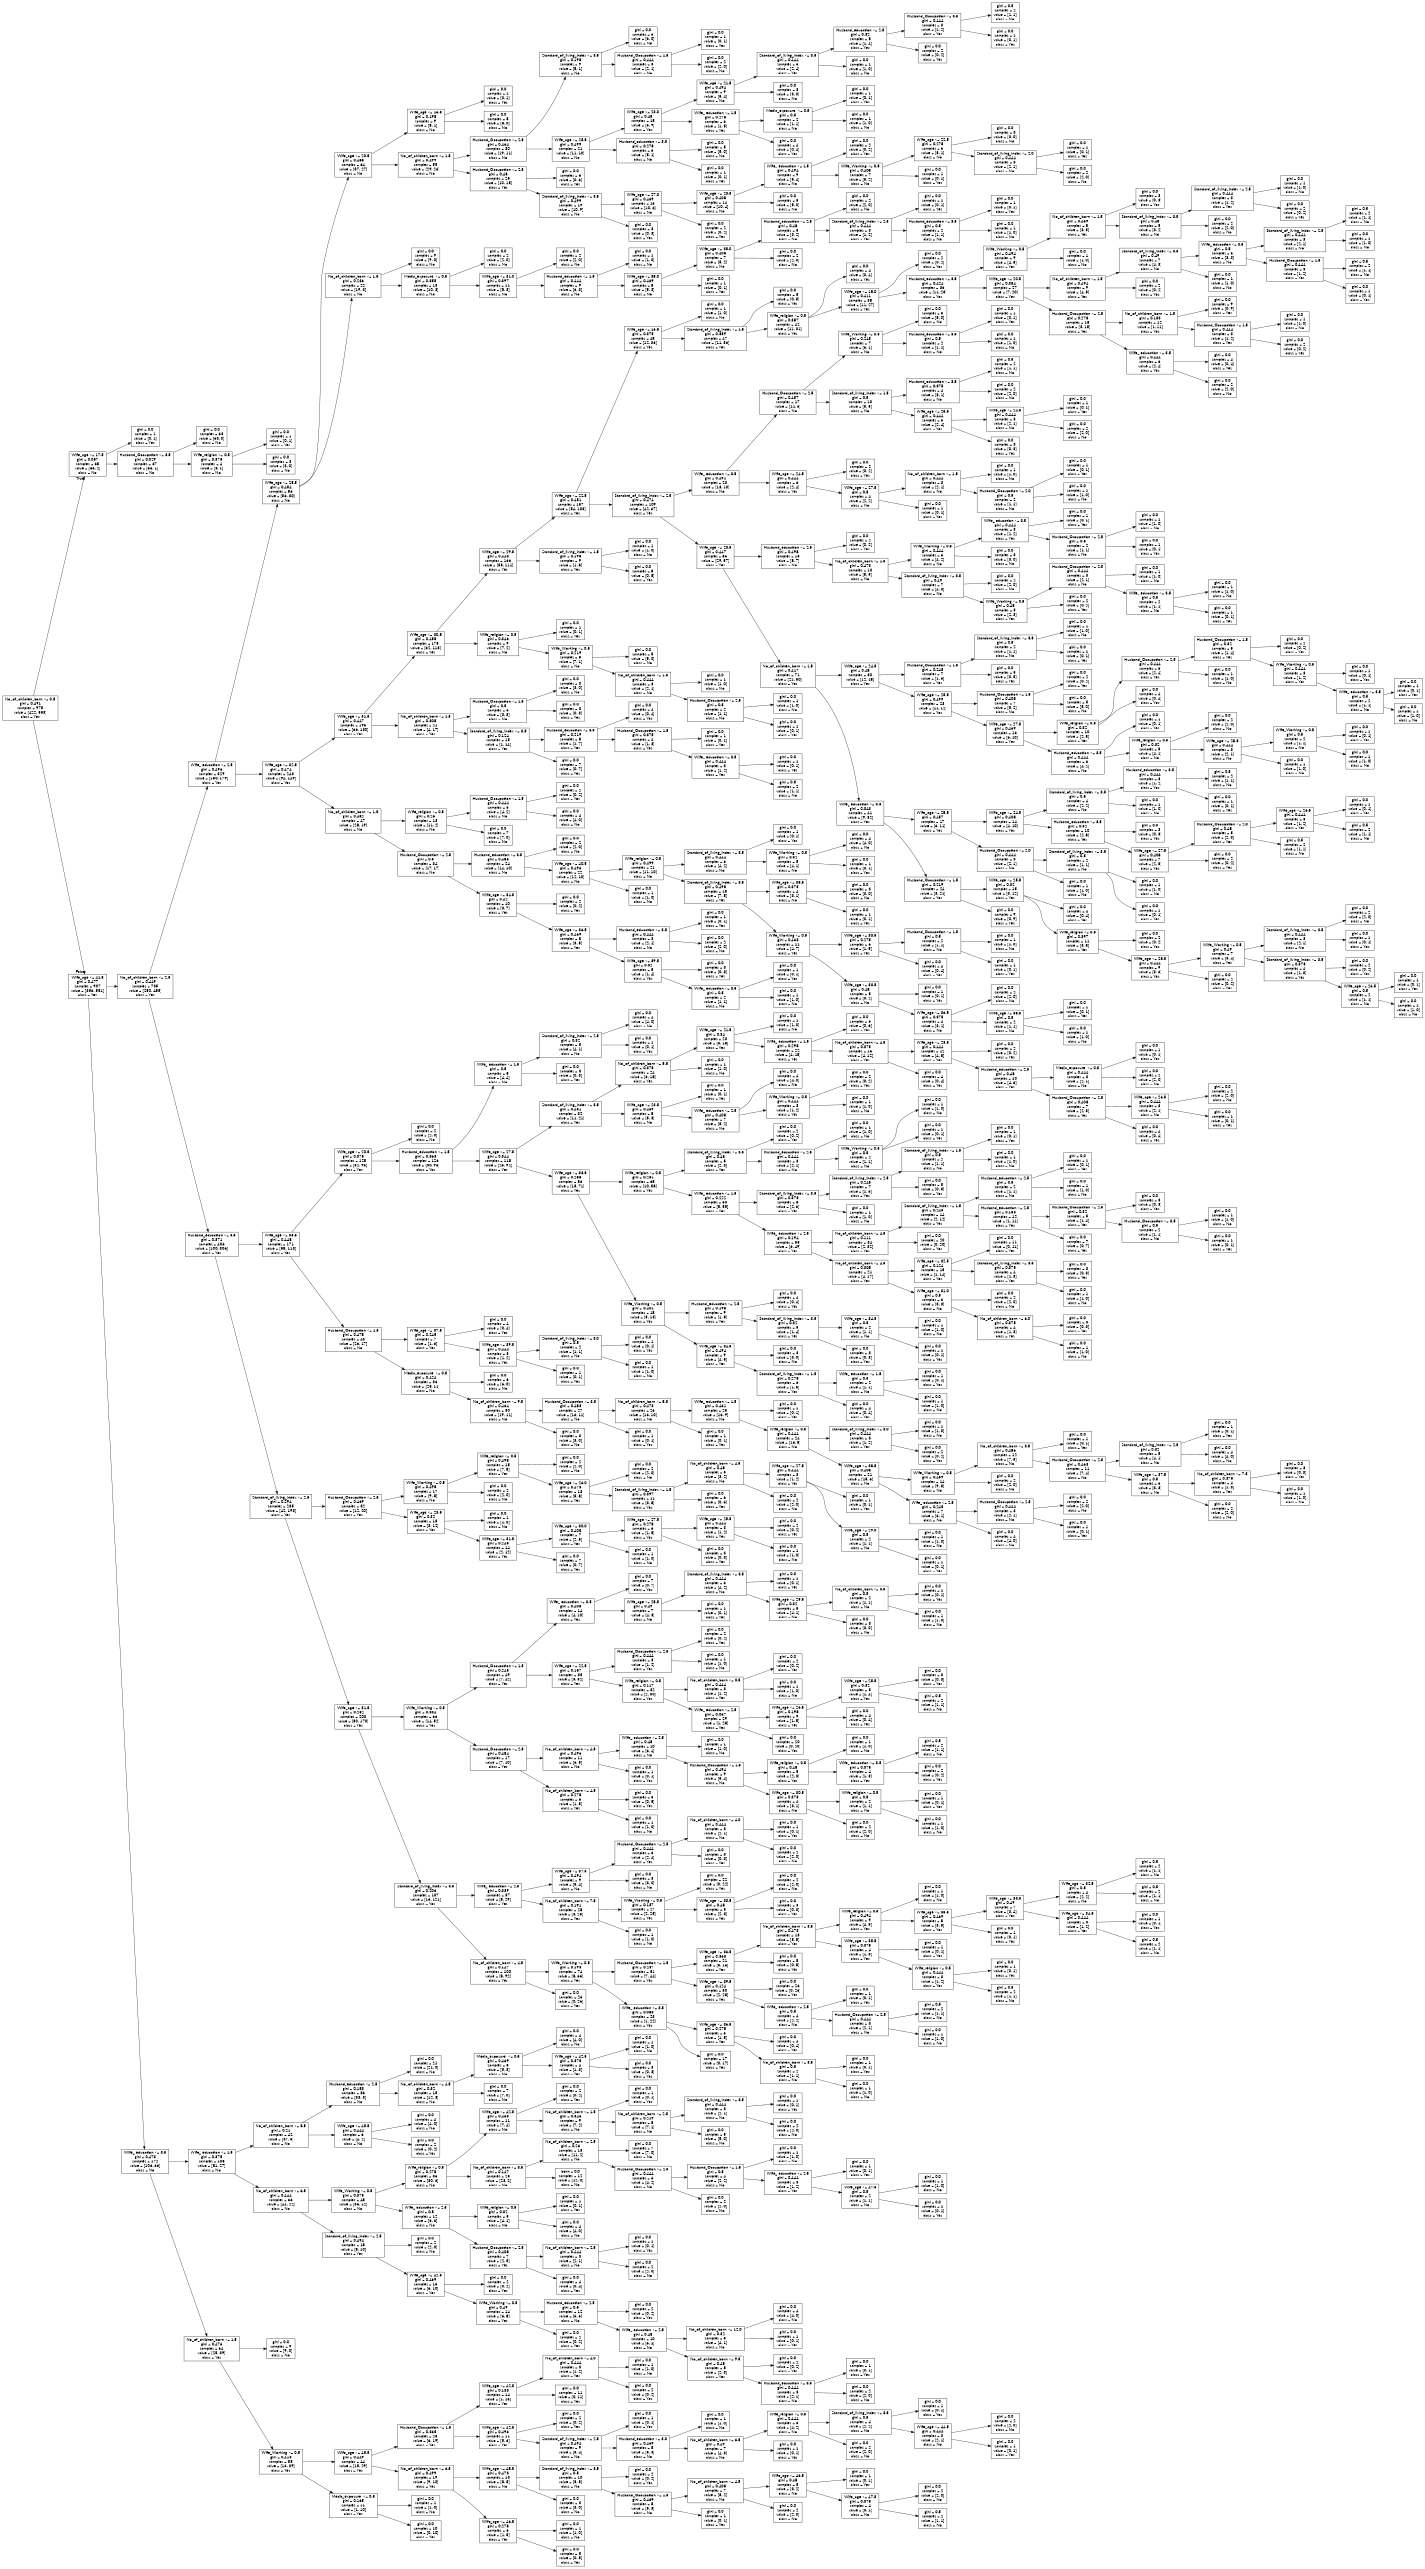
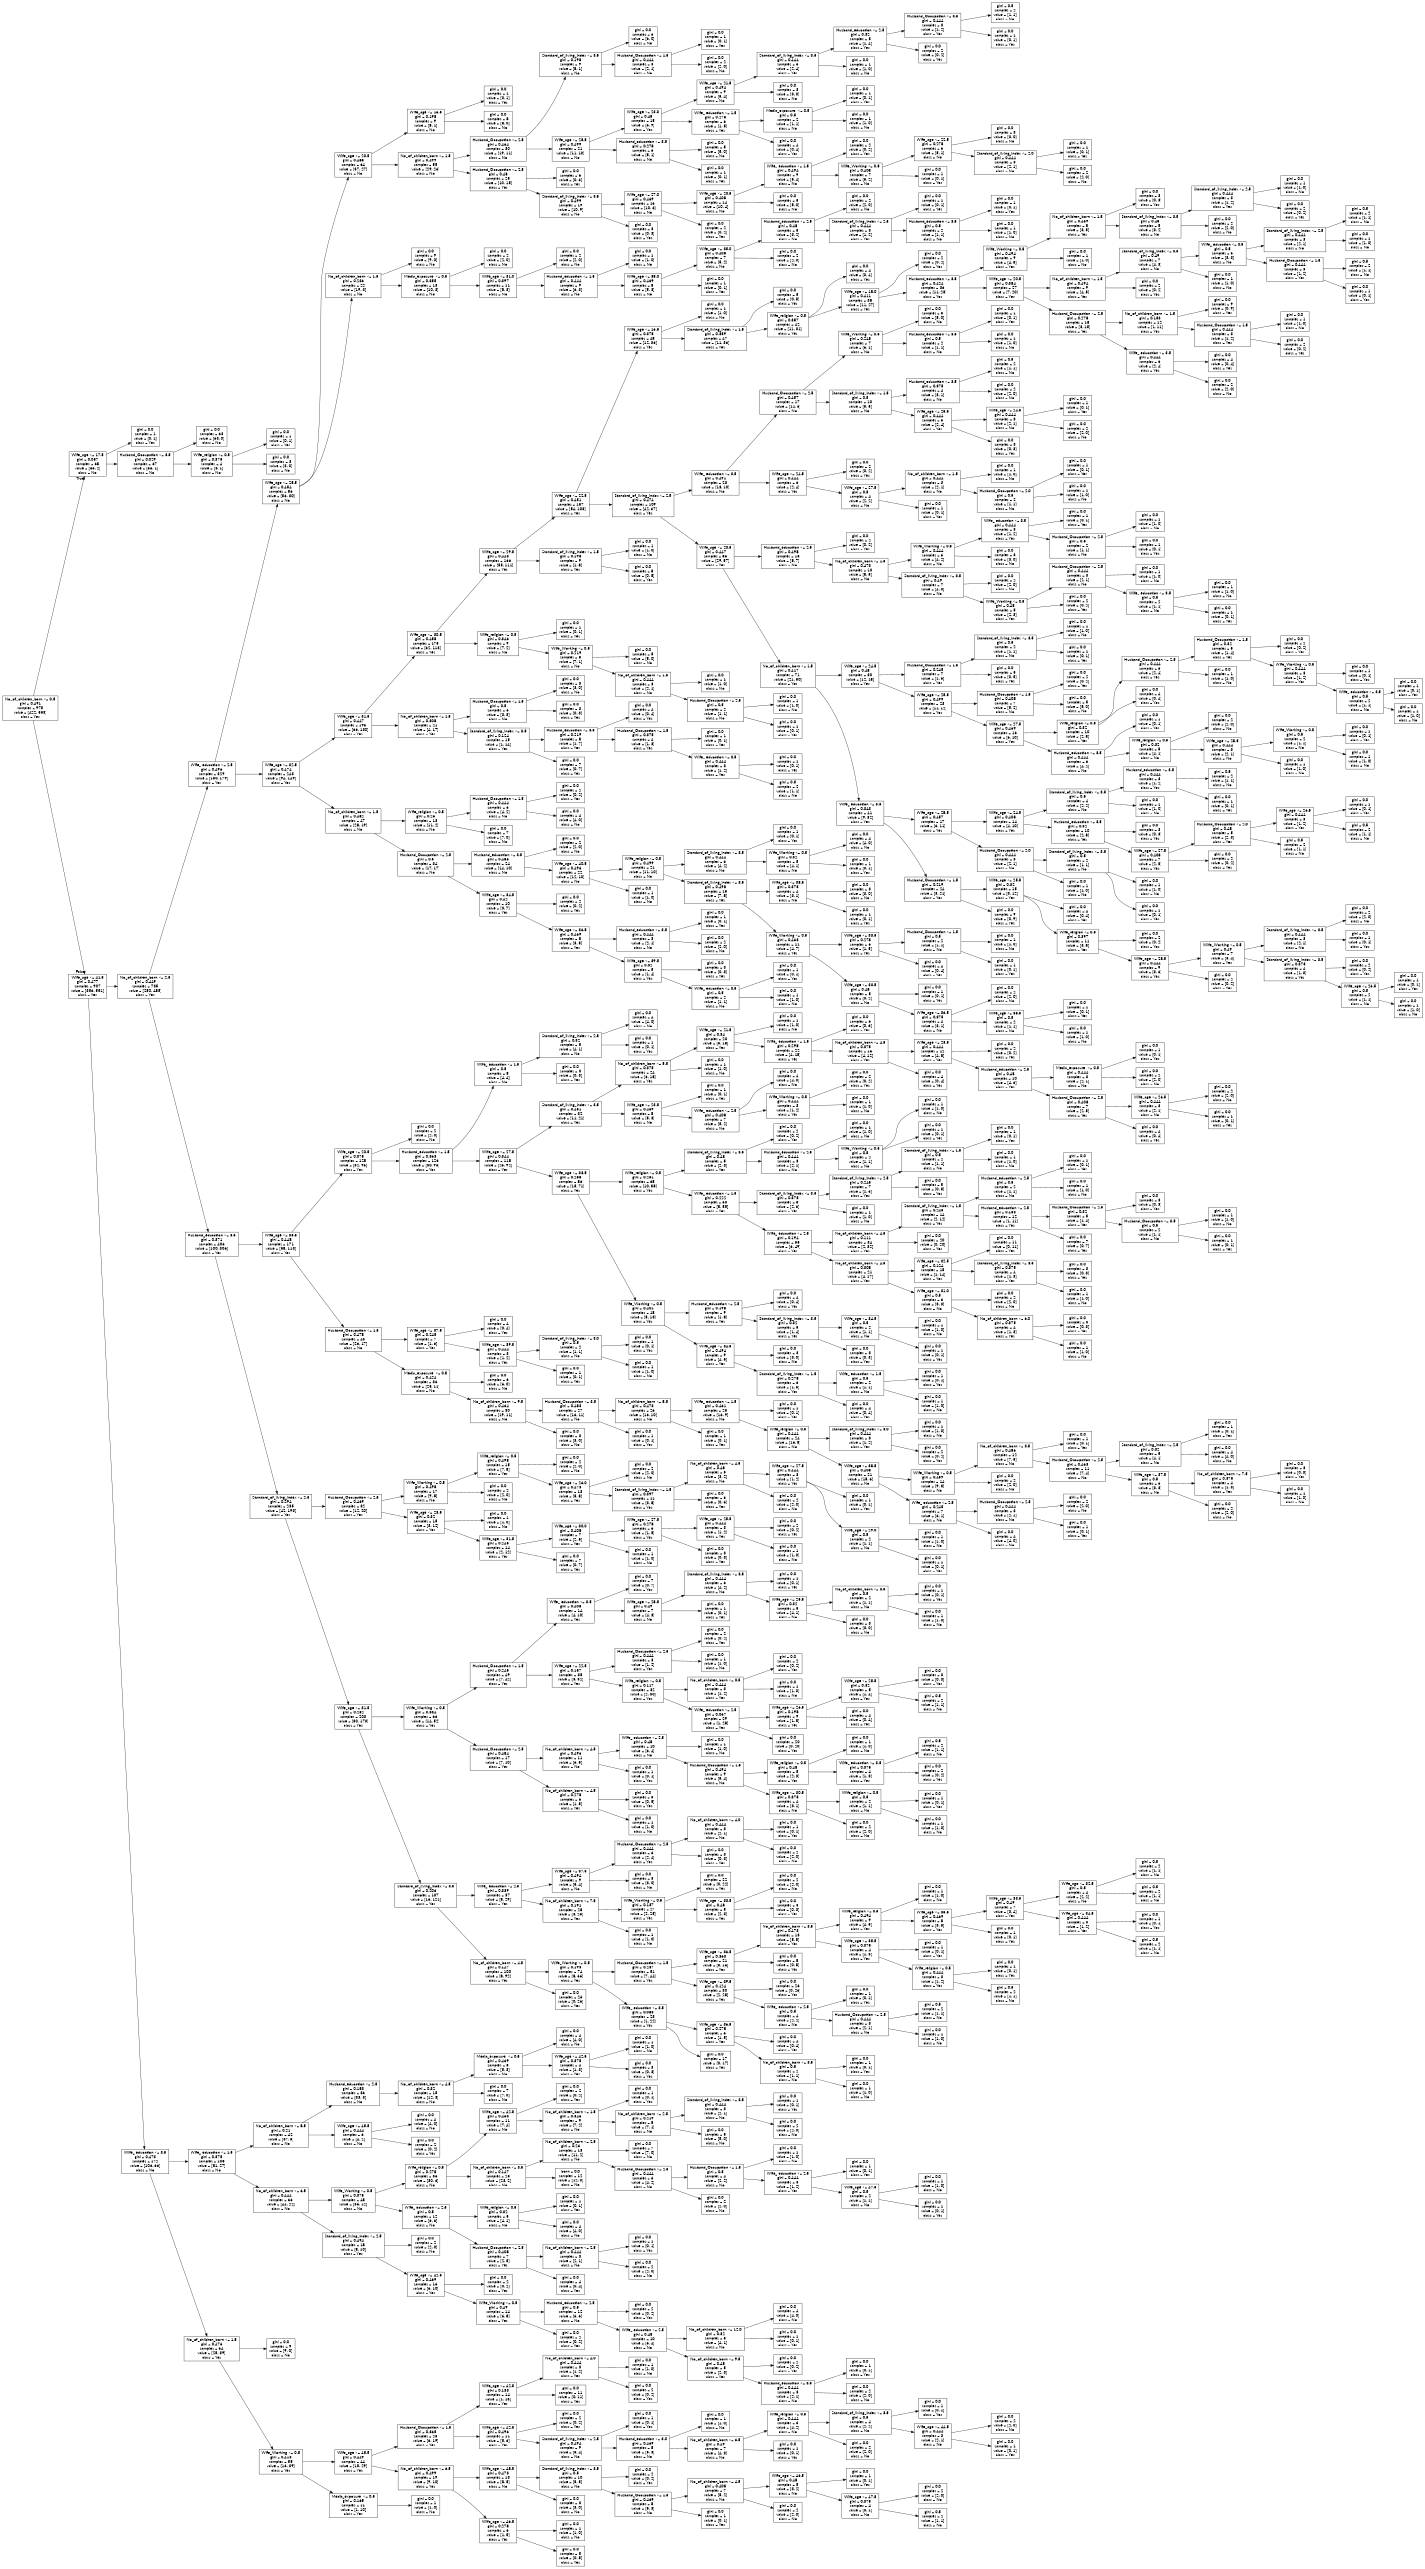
(426, 2066) -> none
(426, 2531) -> none
